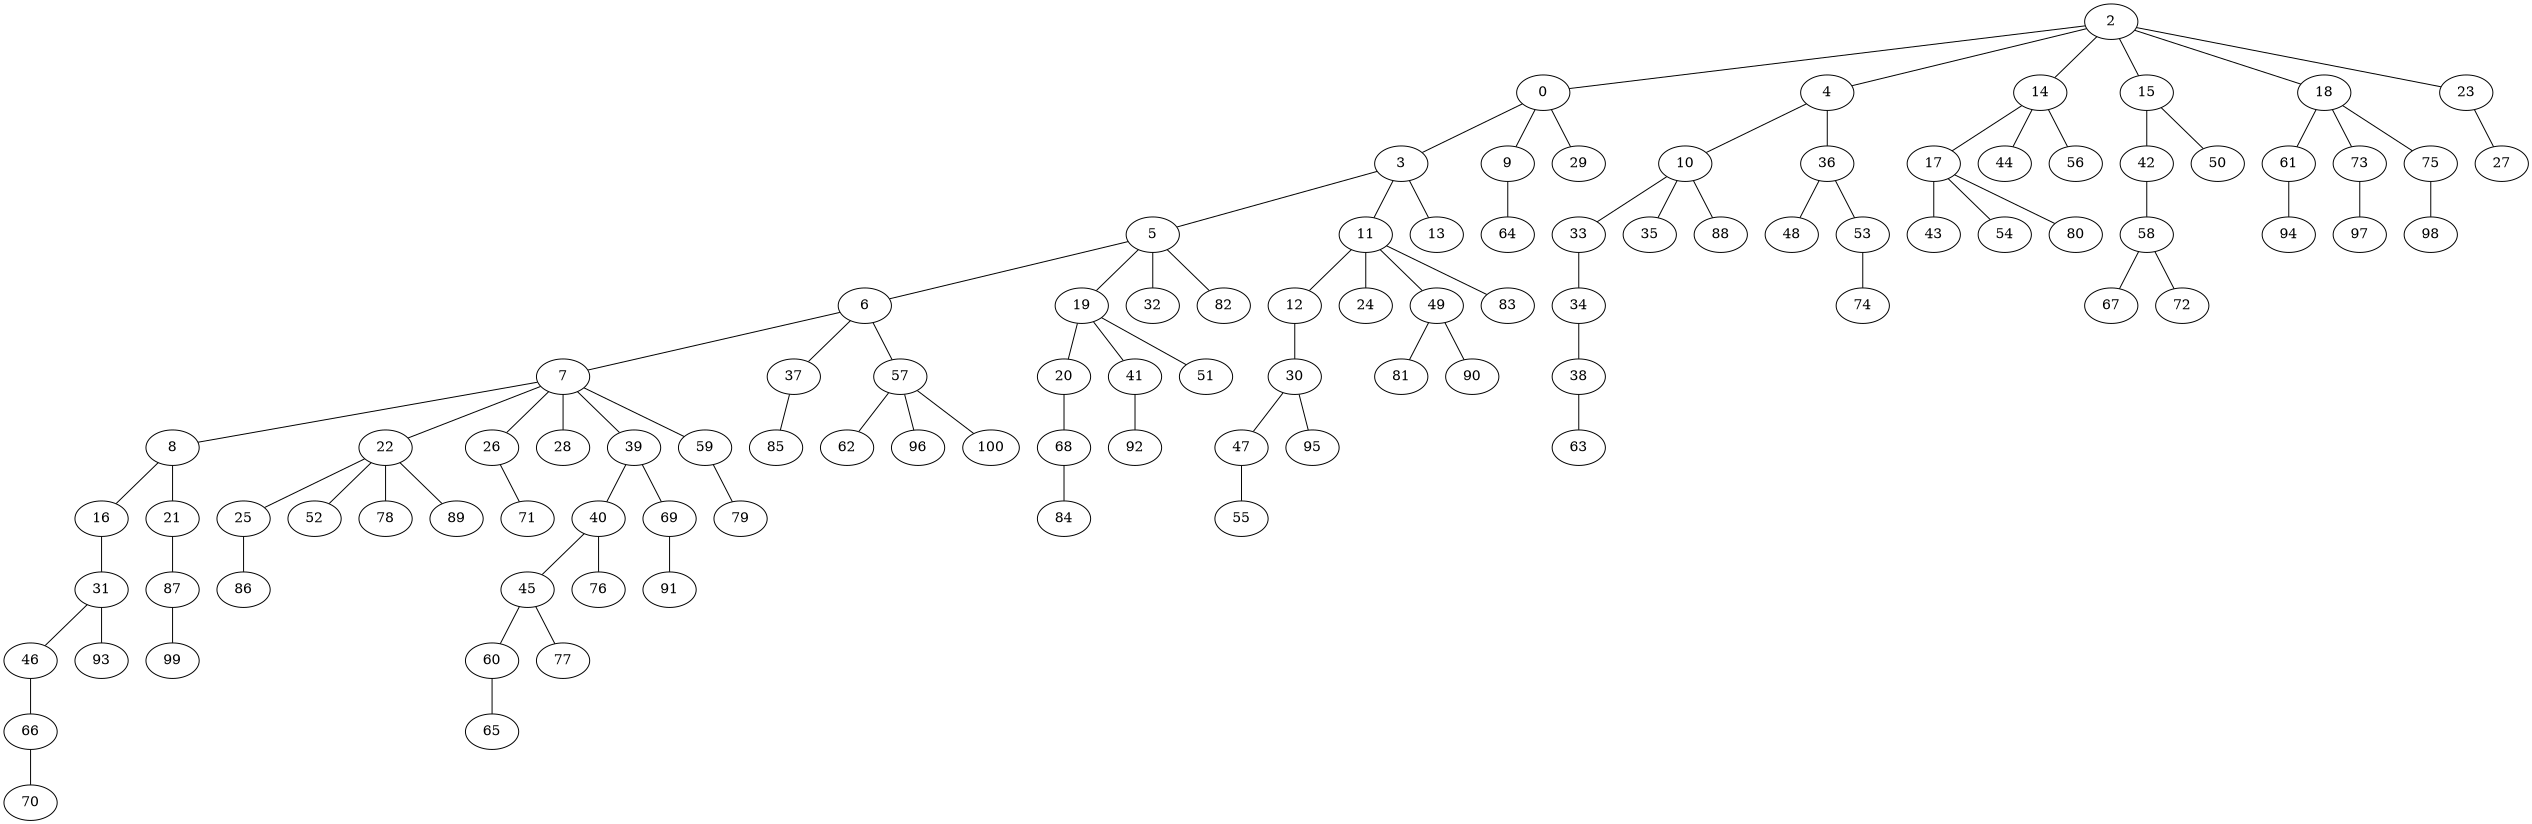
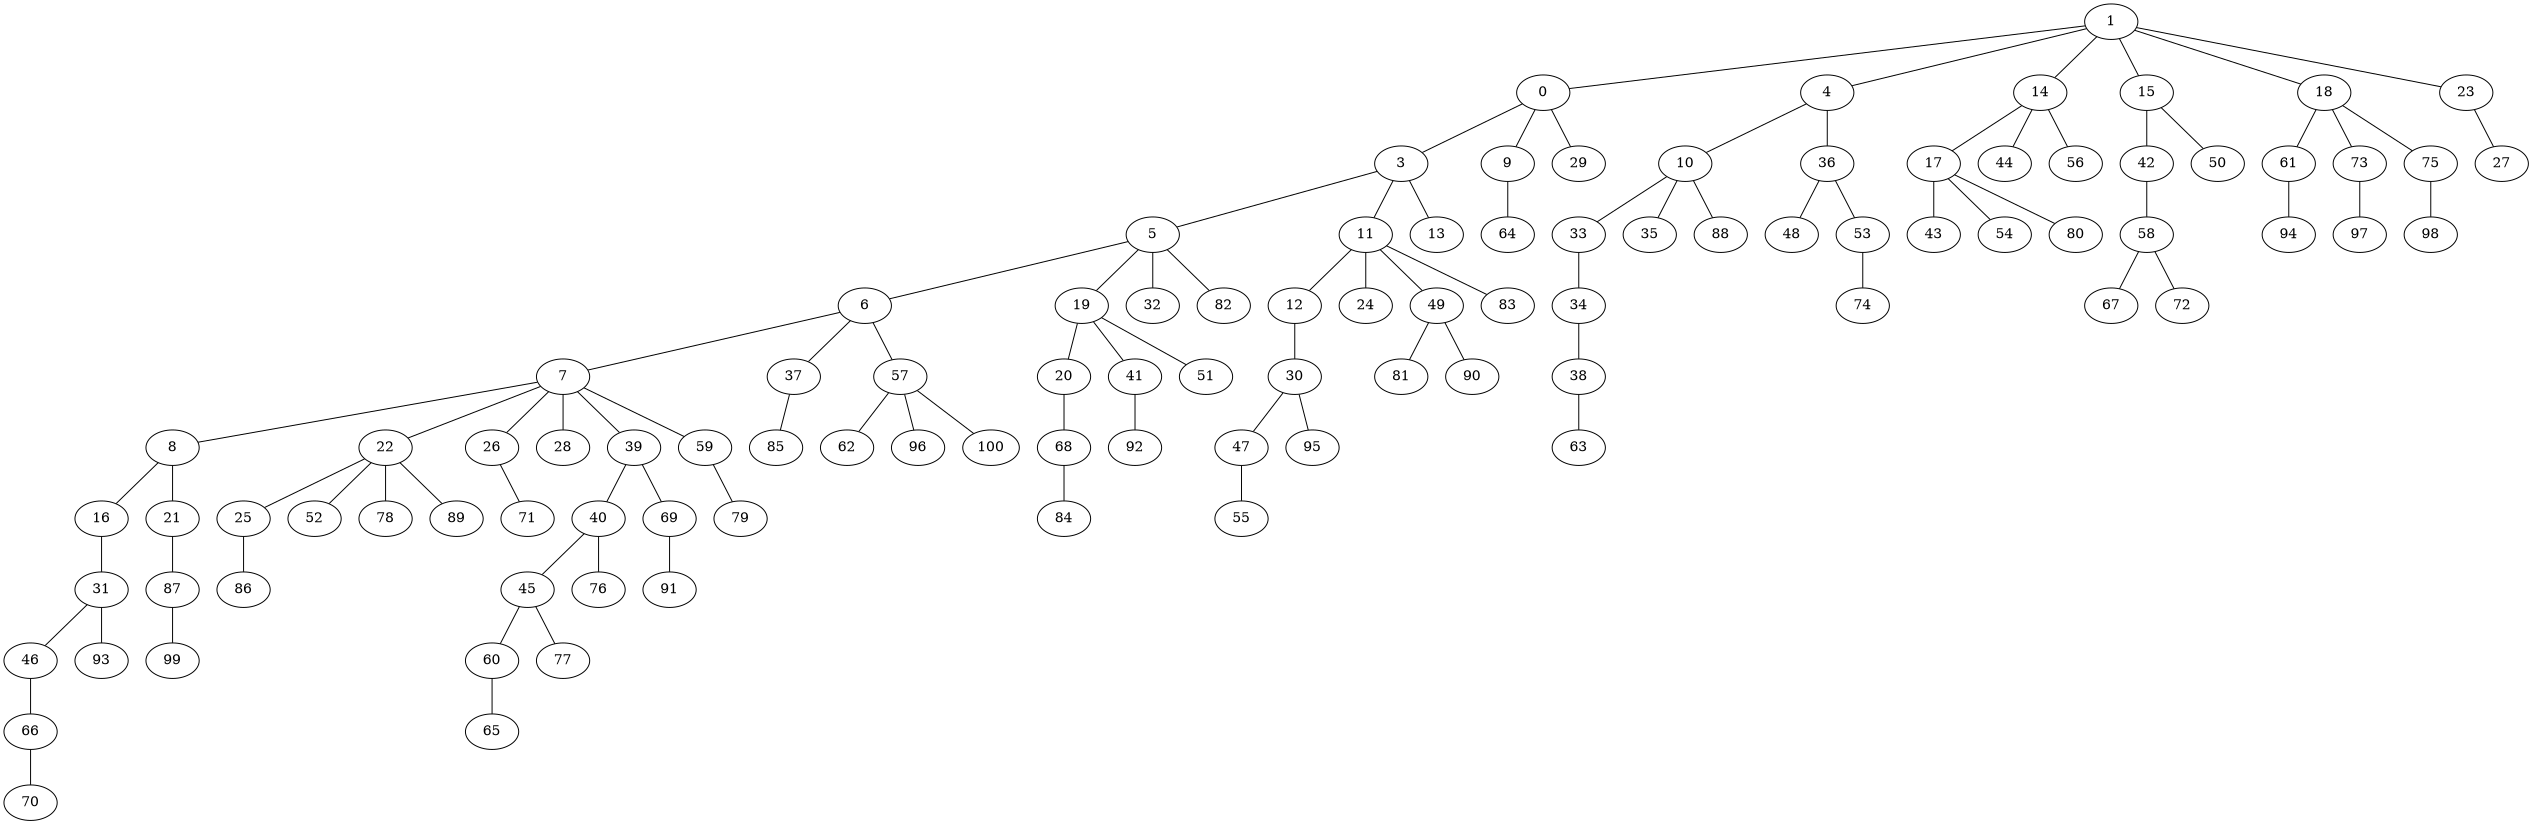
(2111, 22) -> (2111, 22)
